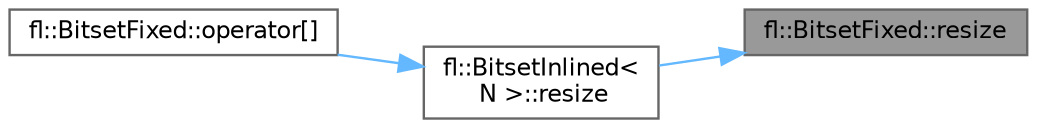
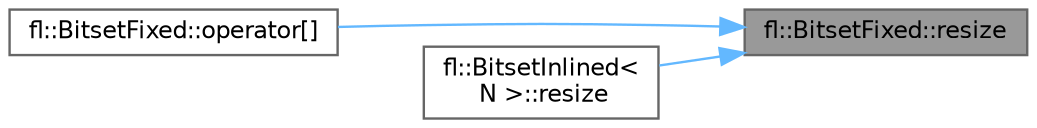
(368, 59) -> (529, 24)
